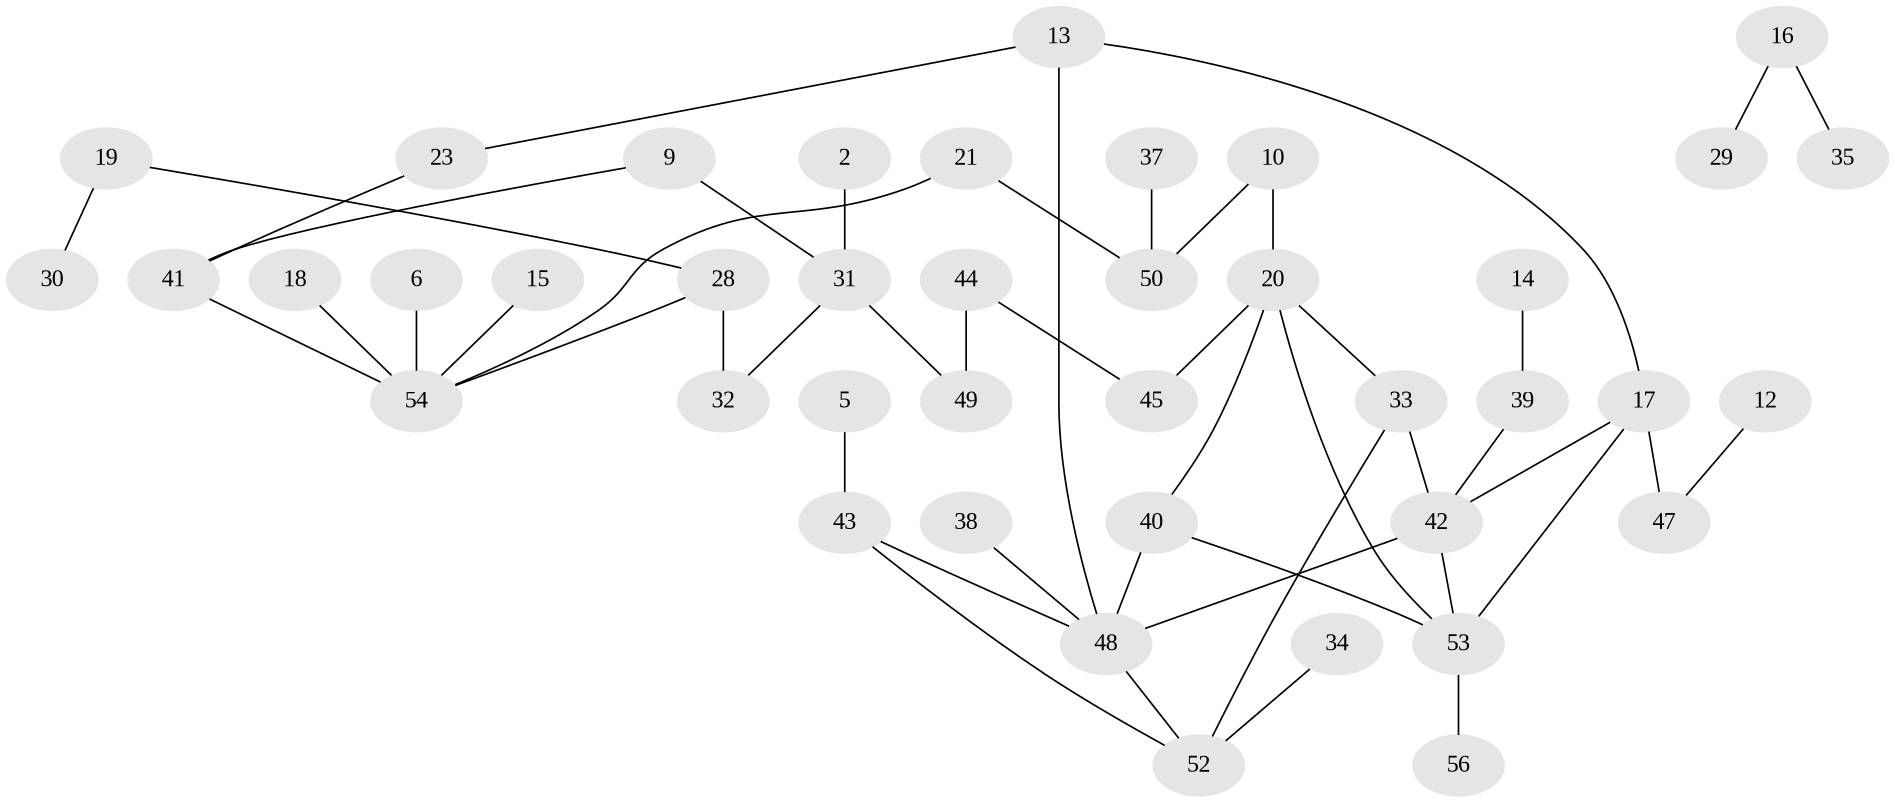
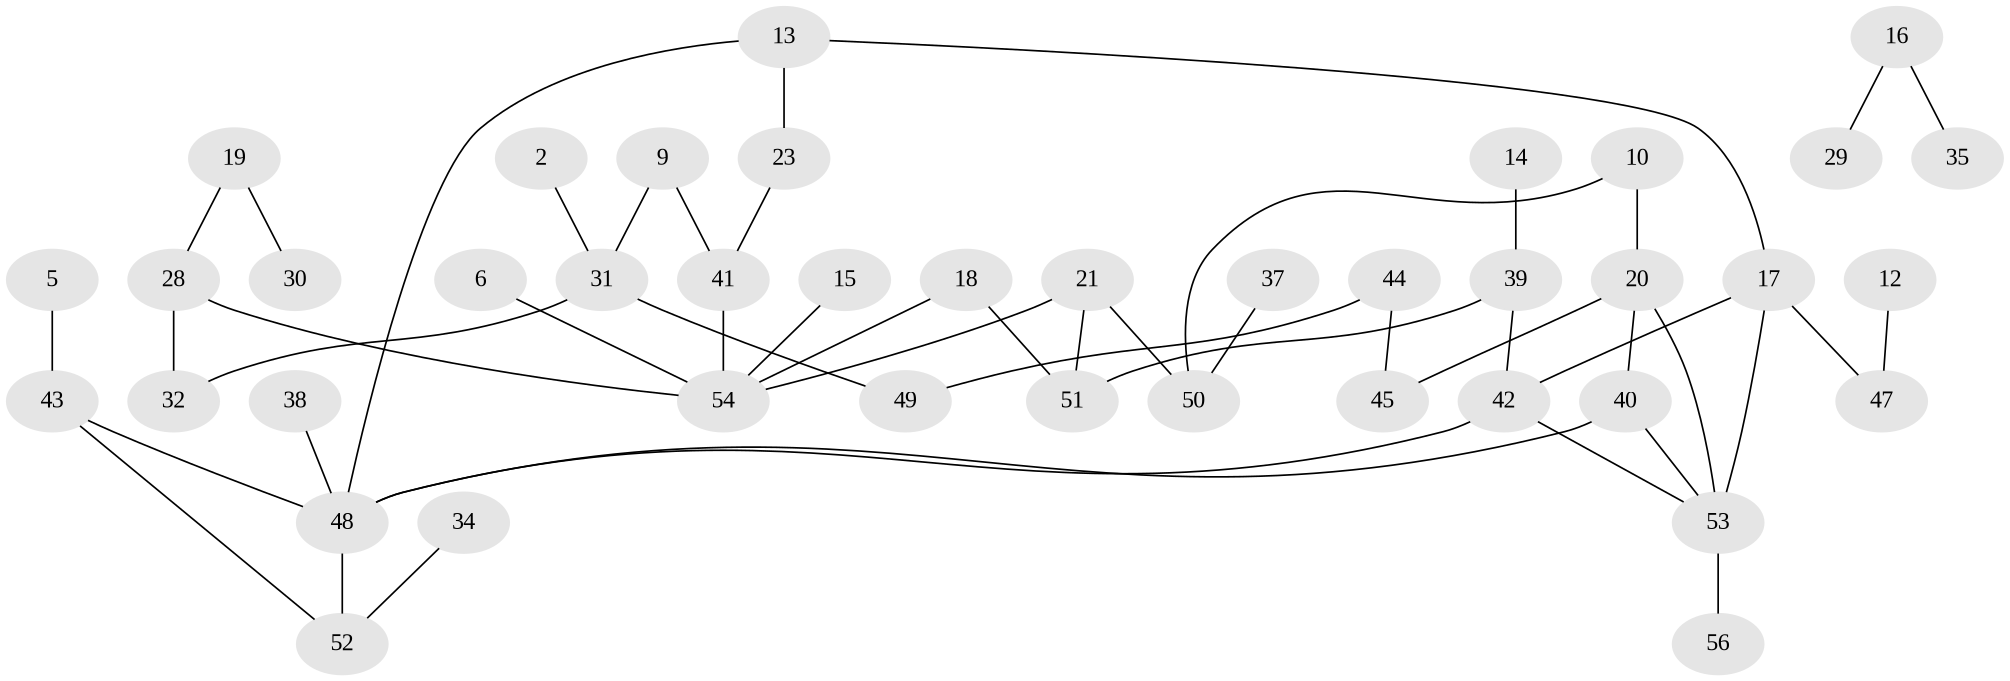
none -> (1072, 401)
(1401, 401) -> none
